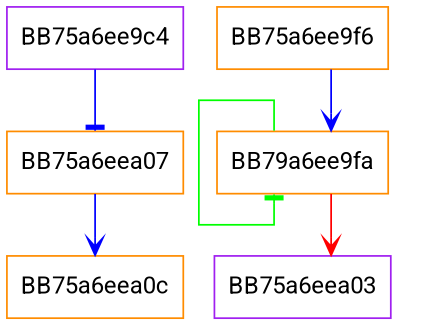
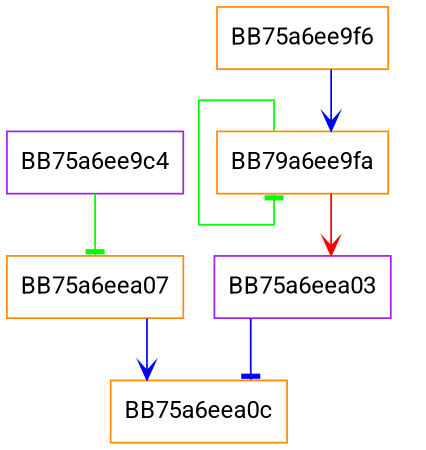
(95, 96) -> (95, 220)
none -> (251, 345)
